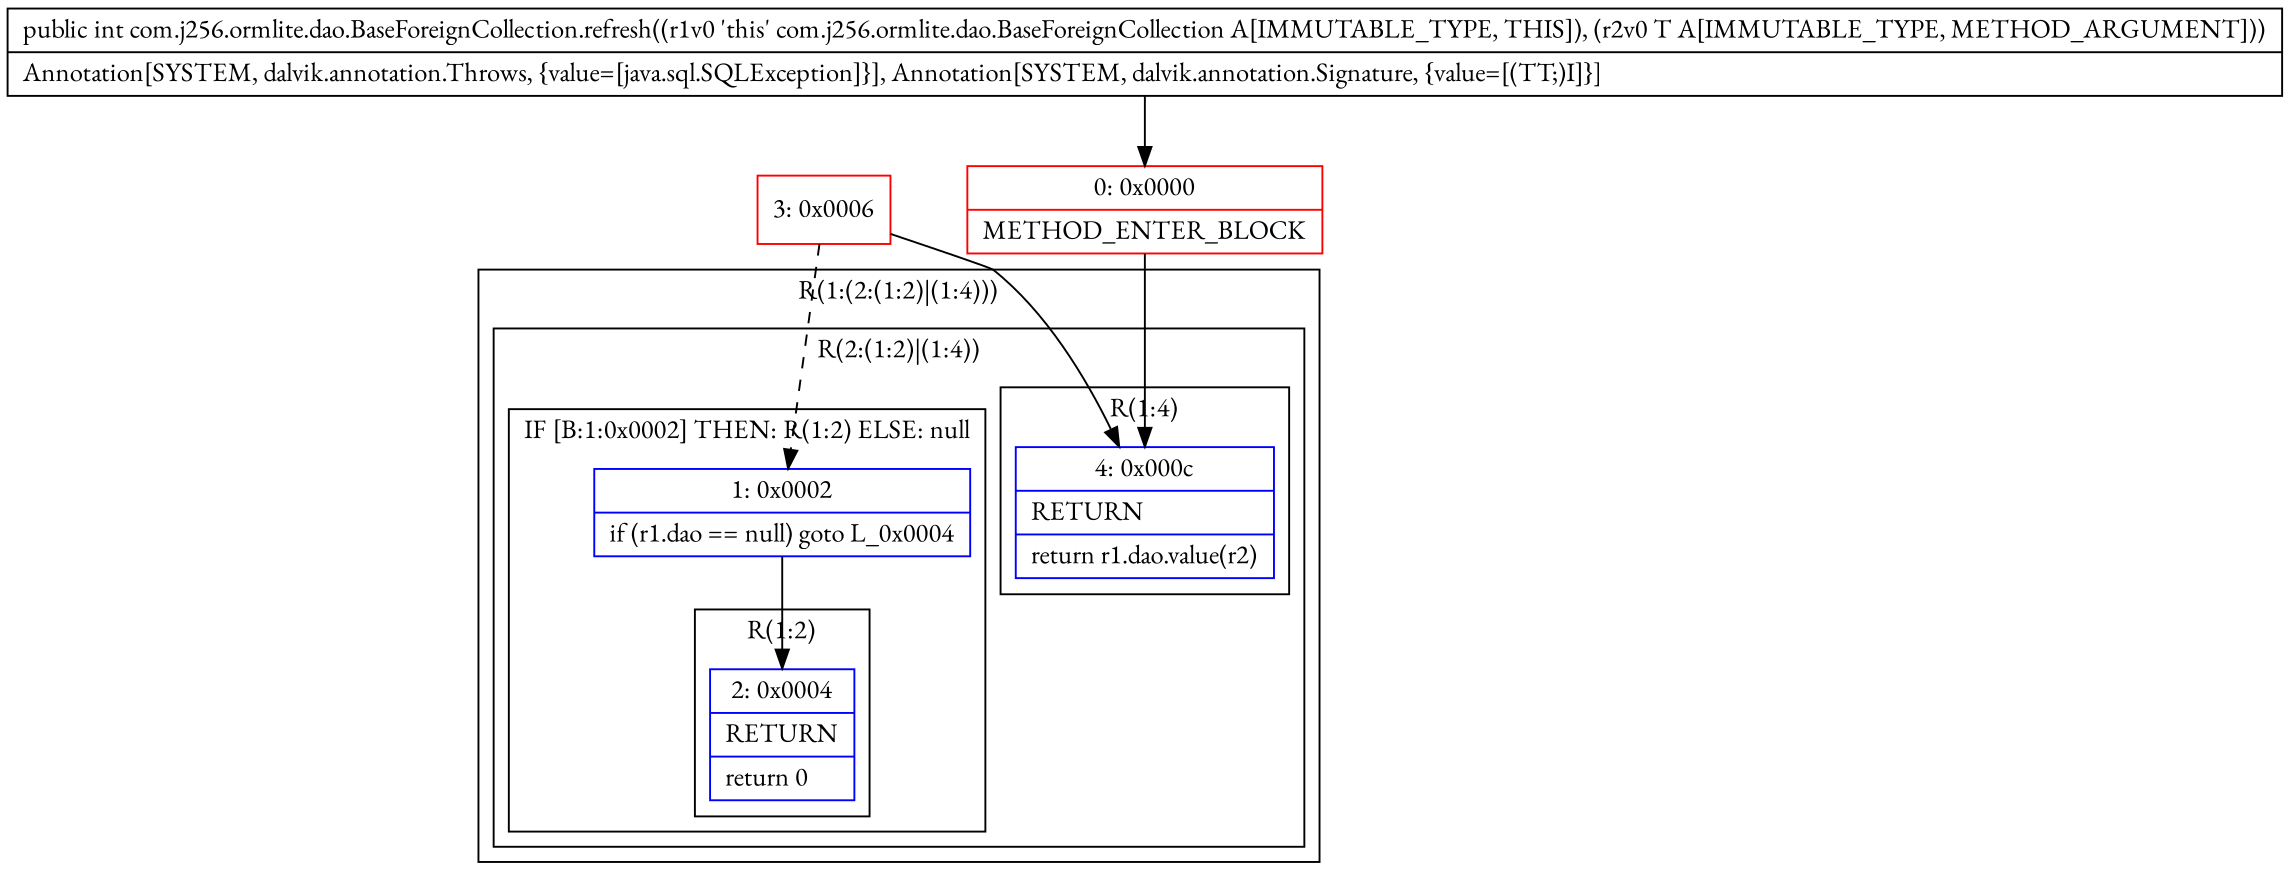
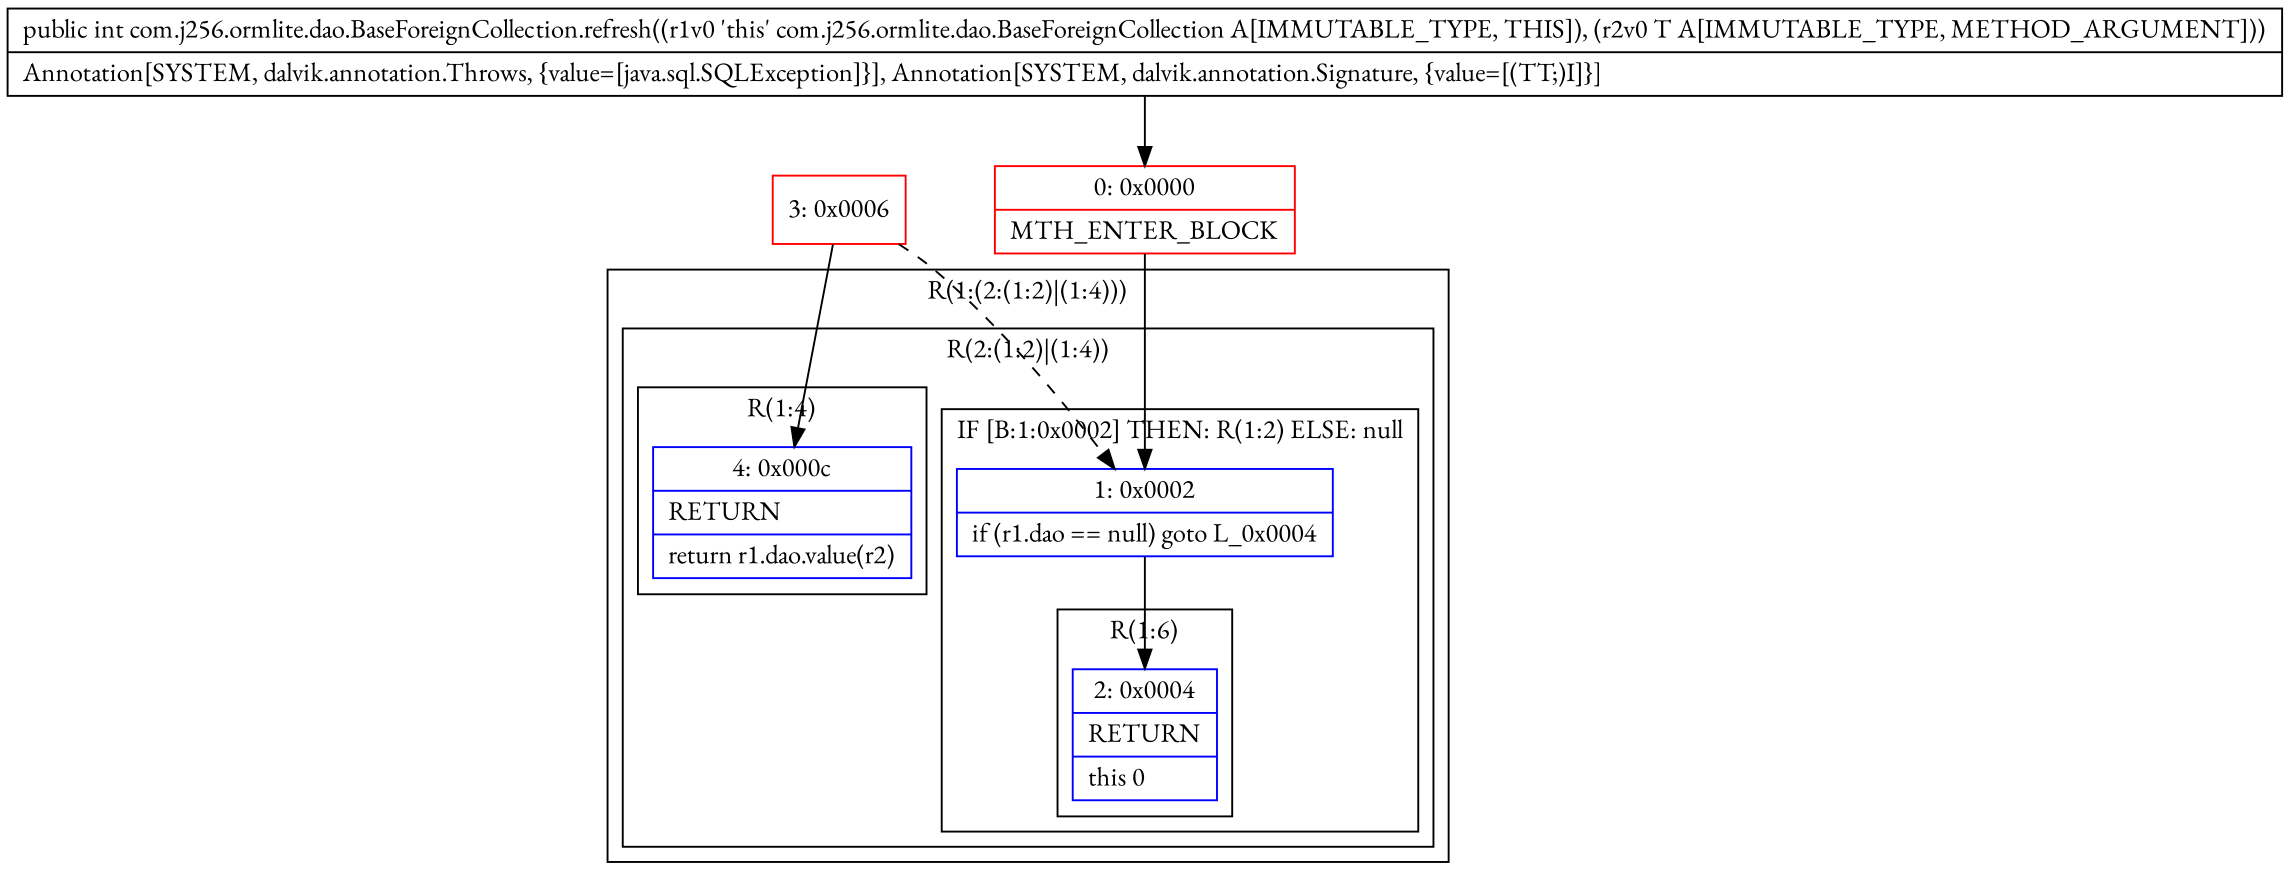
(1145, 231) -> (1145, 231)
(1145, 341) -> (1145, 352)
(782, 631) -> (1145, 631)
(767, 777) -> (1117, 777)
